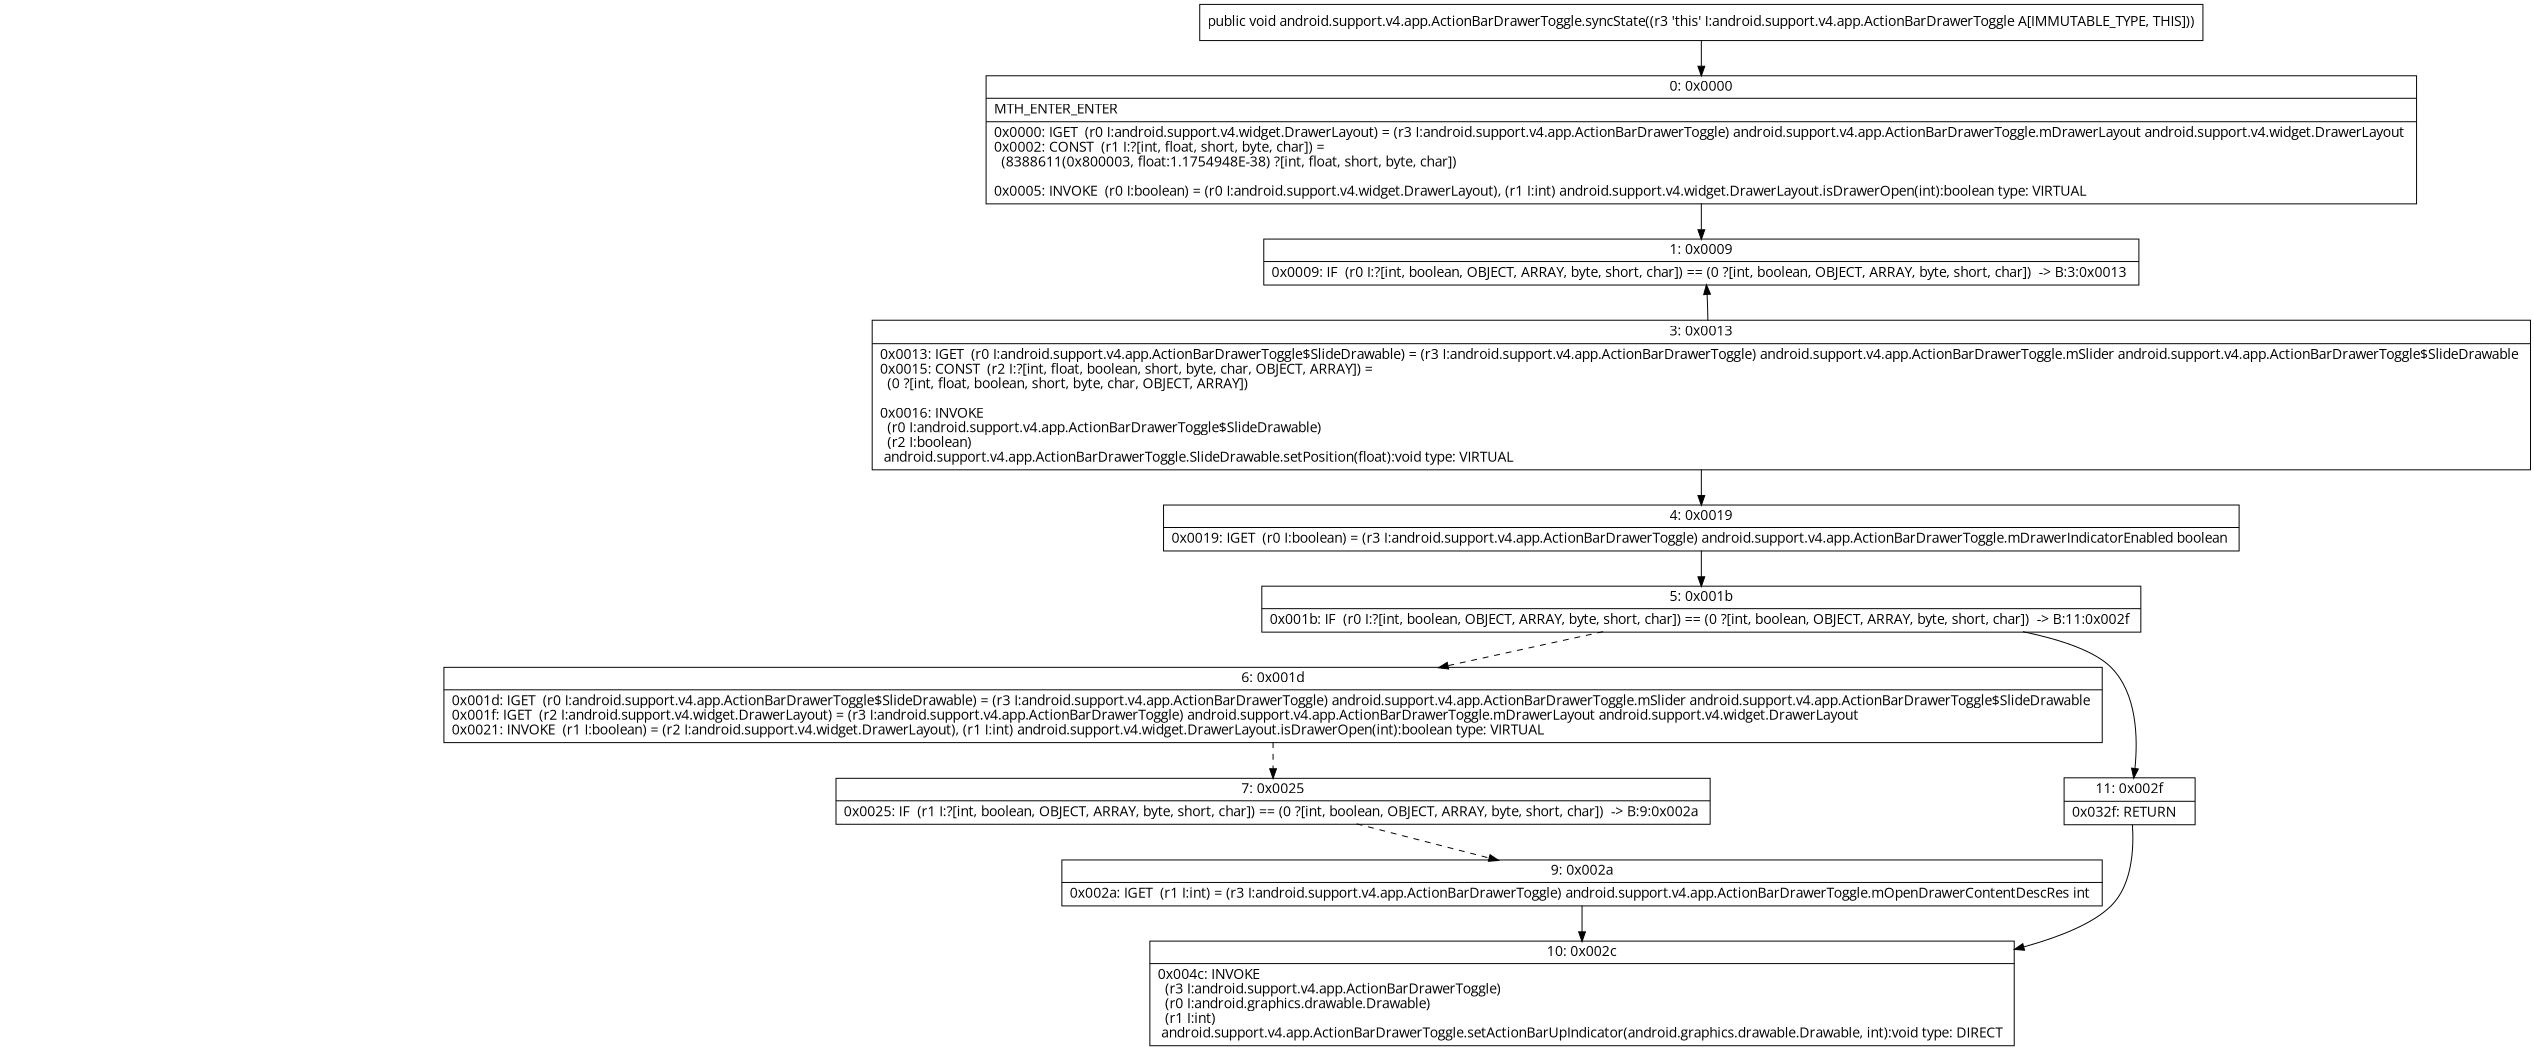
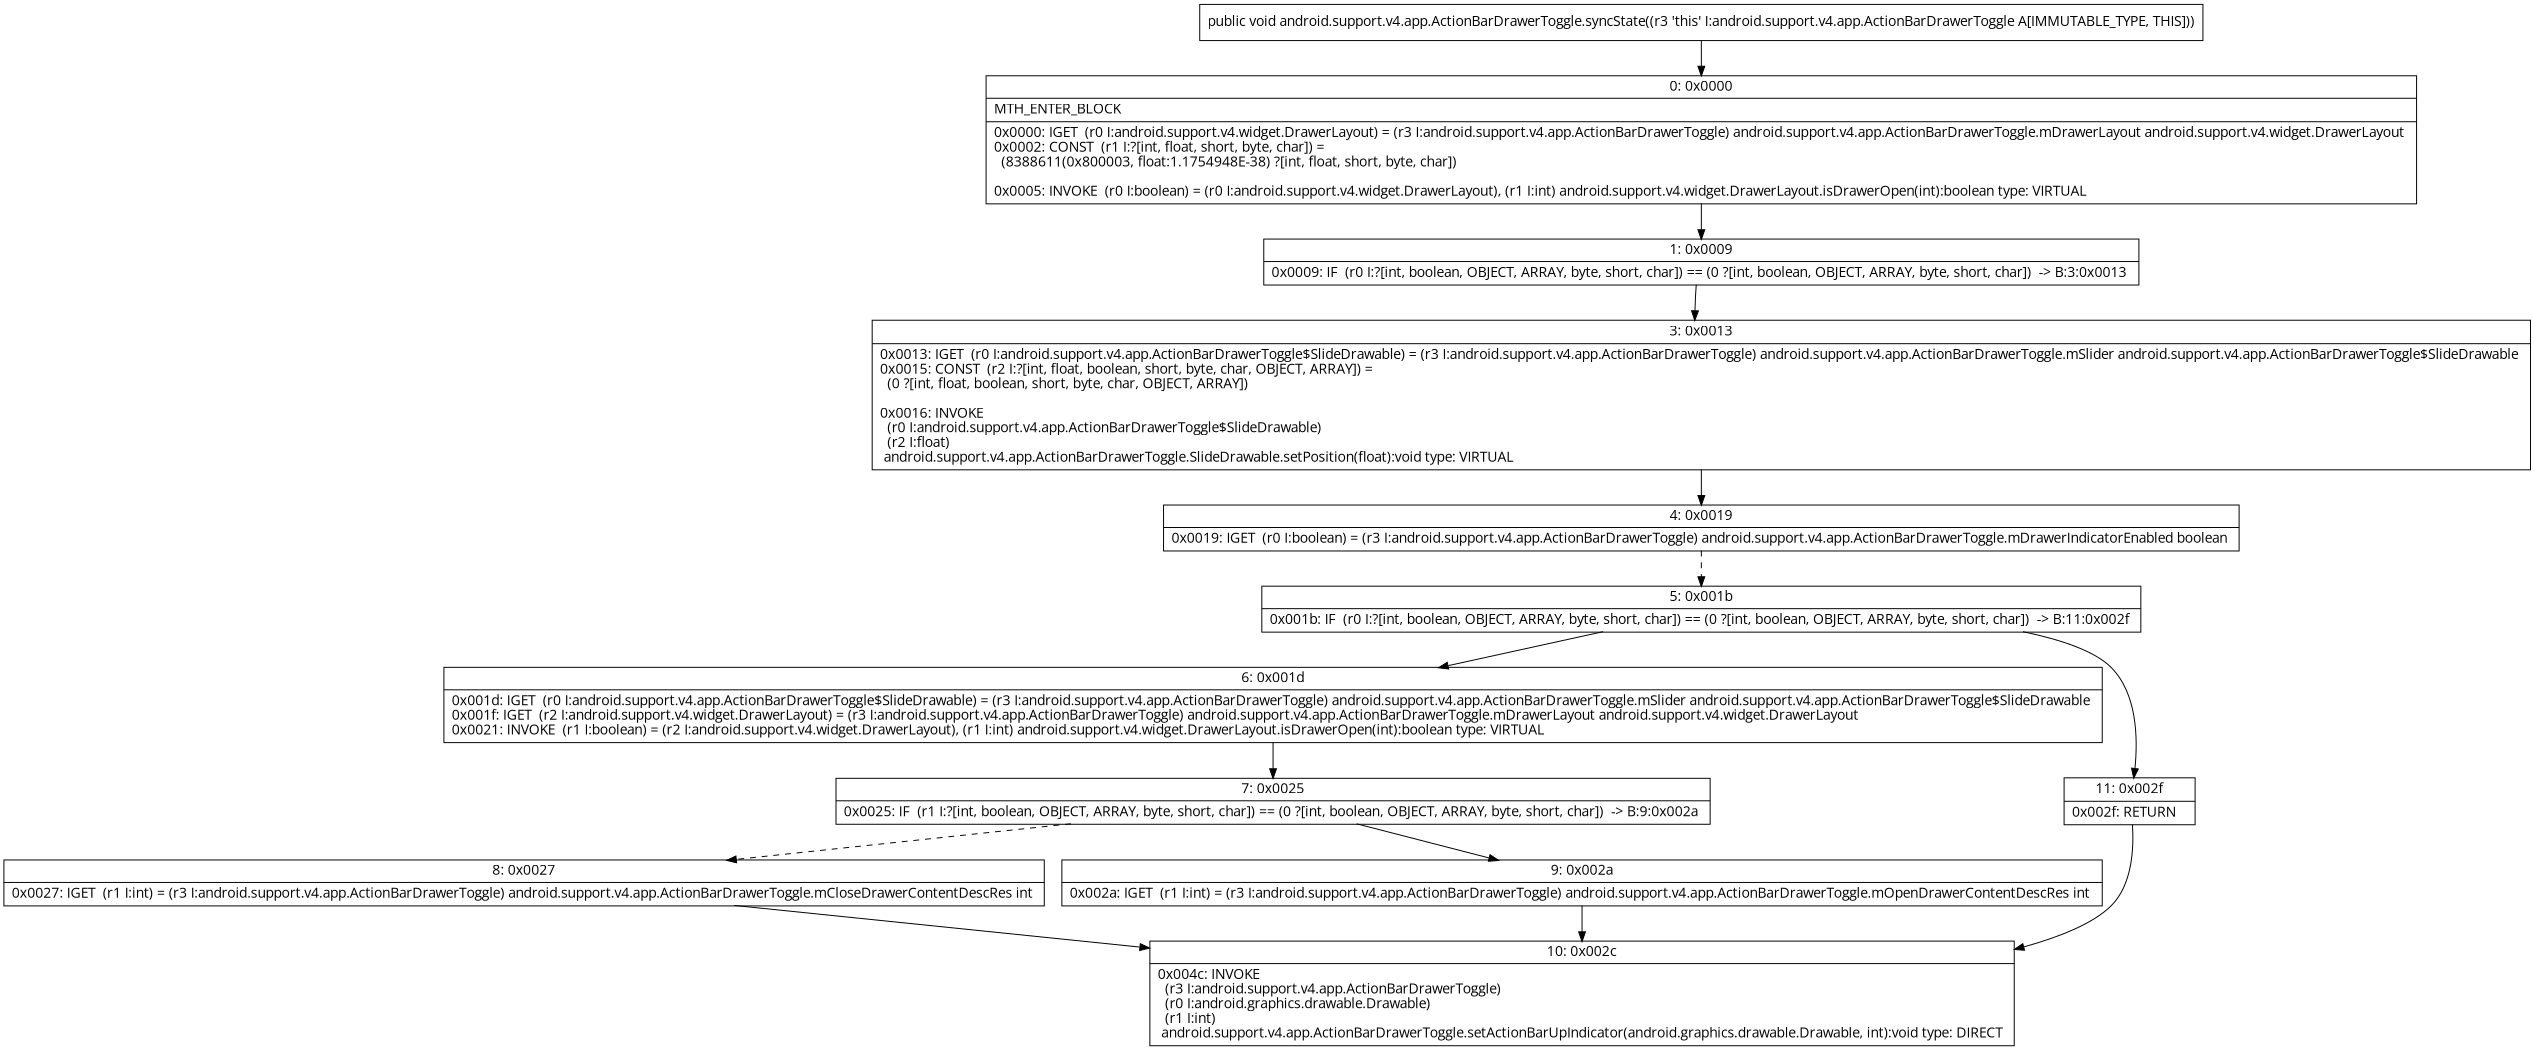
(1056, 110) -> (1057, 110)
(1708, 308) -> (1695, 298)
(926, 443) -> (915, 443)
(1701, 564) -> (1701, 564)
(1526, 649) -> (1526, 649)
(1273, 755) -> (1273, 755)
(2130, 813) -> (2130, 813)
(1423, 841) -> (1423, 841)
none -> (524, 883)
